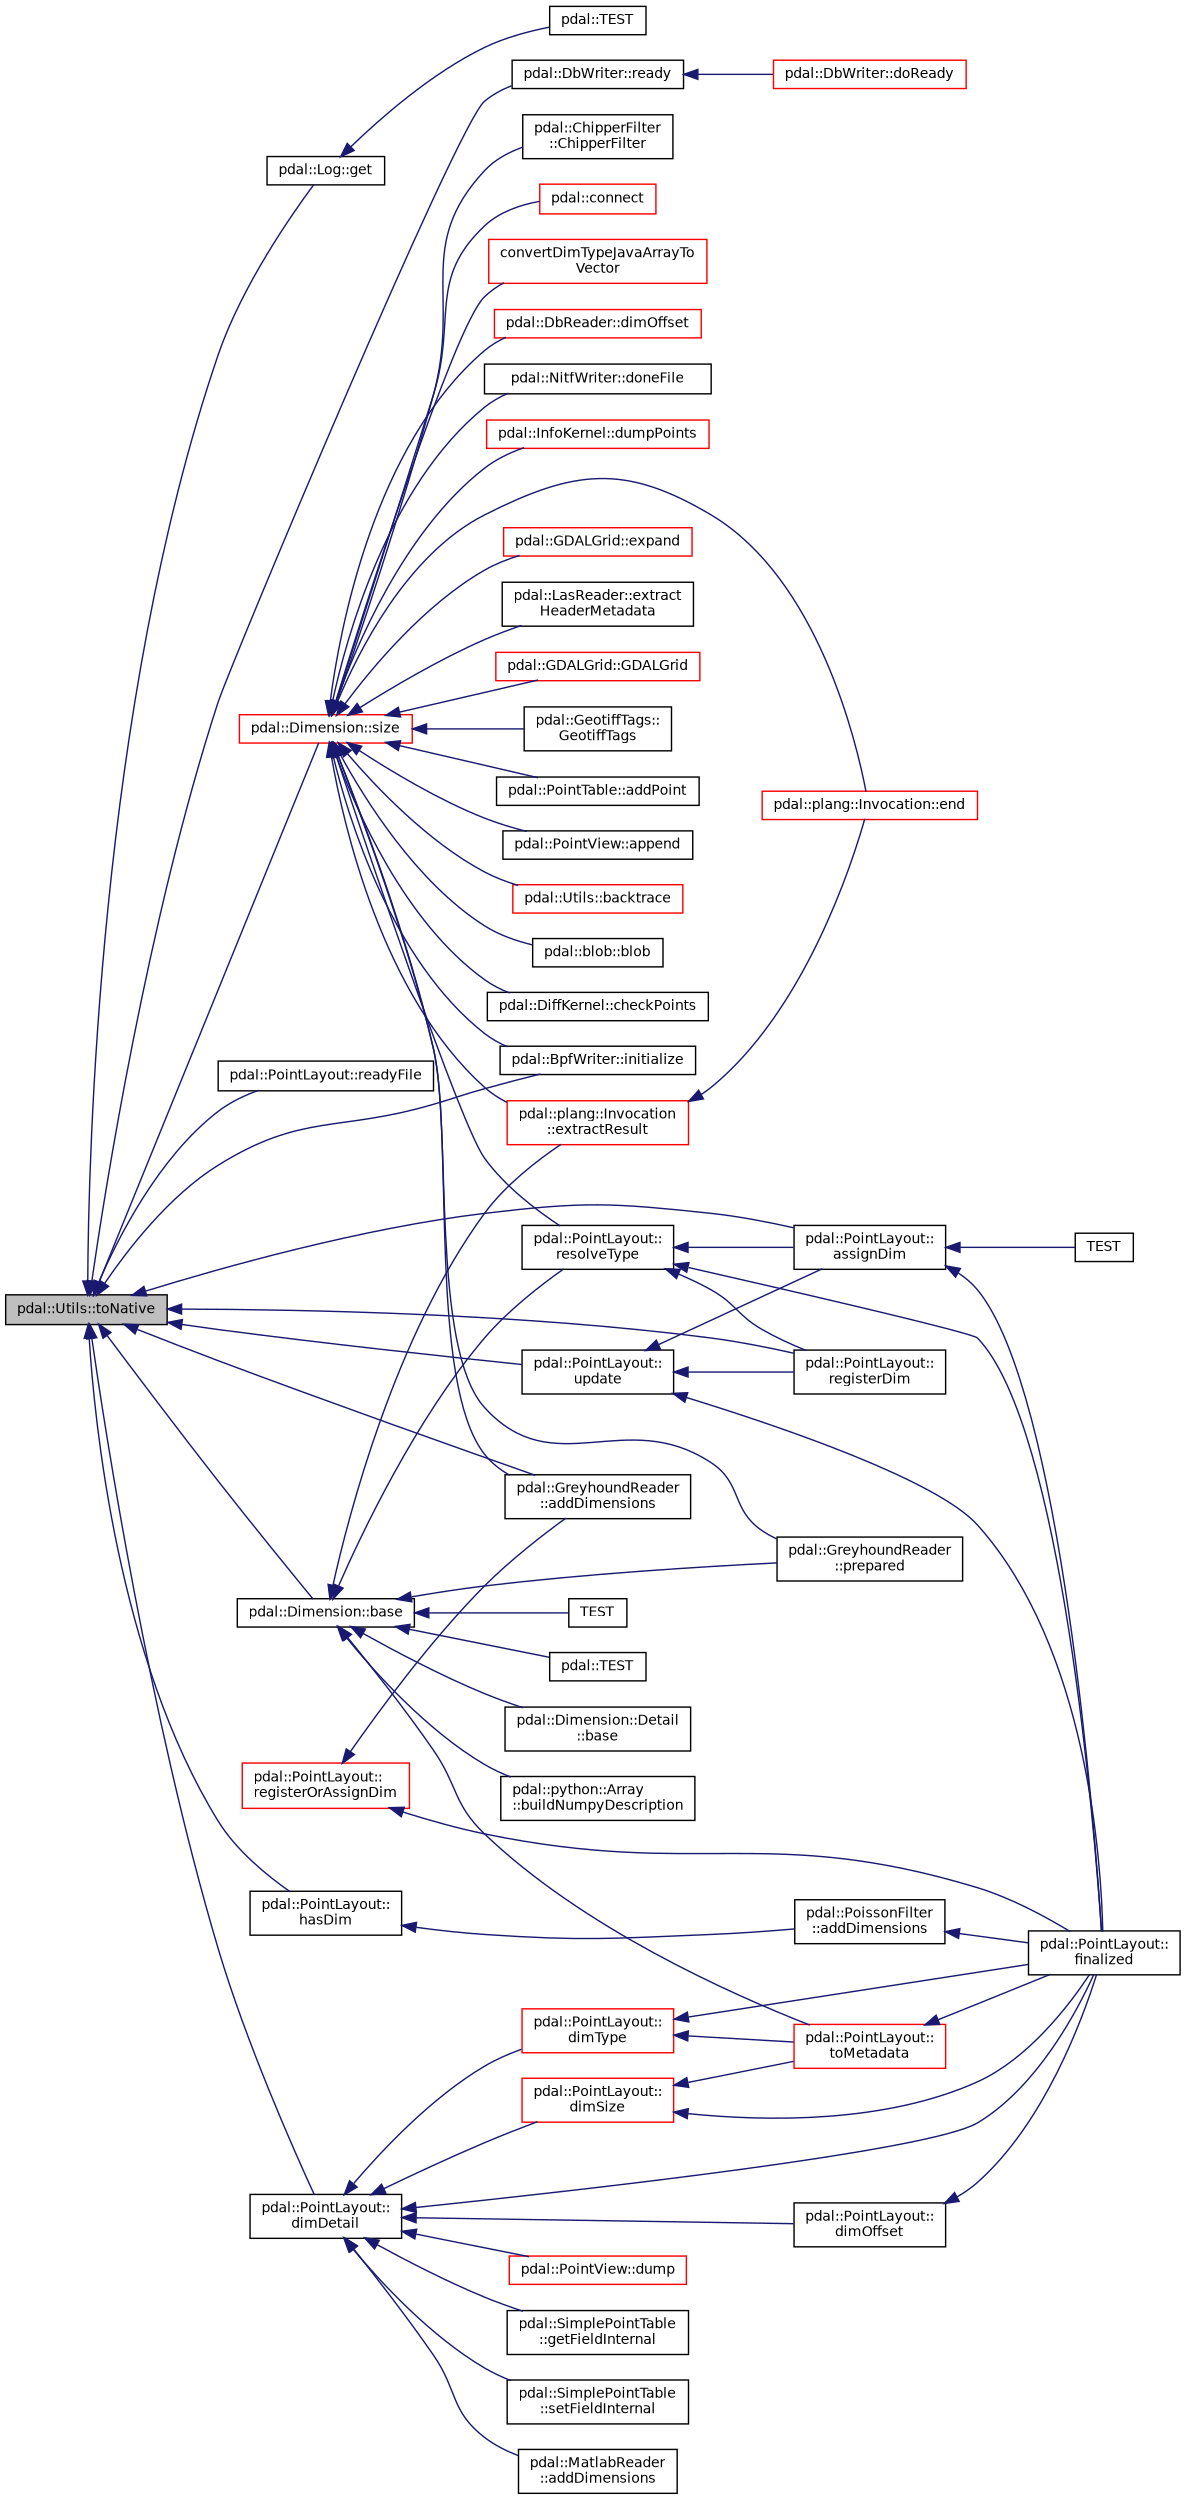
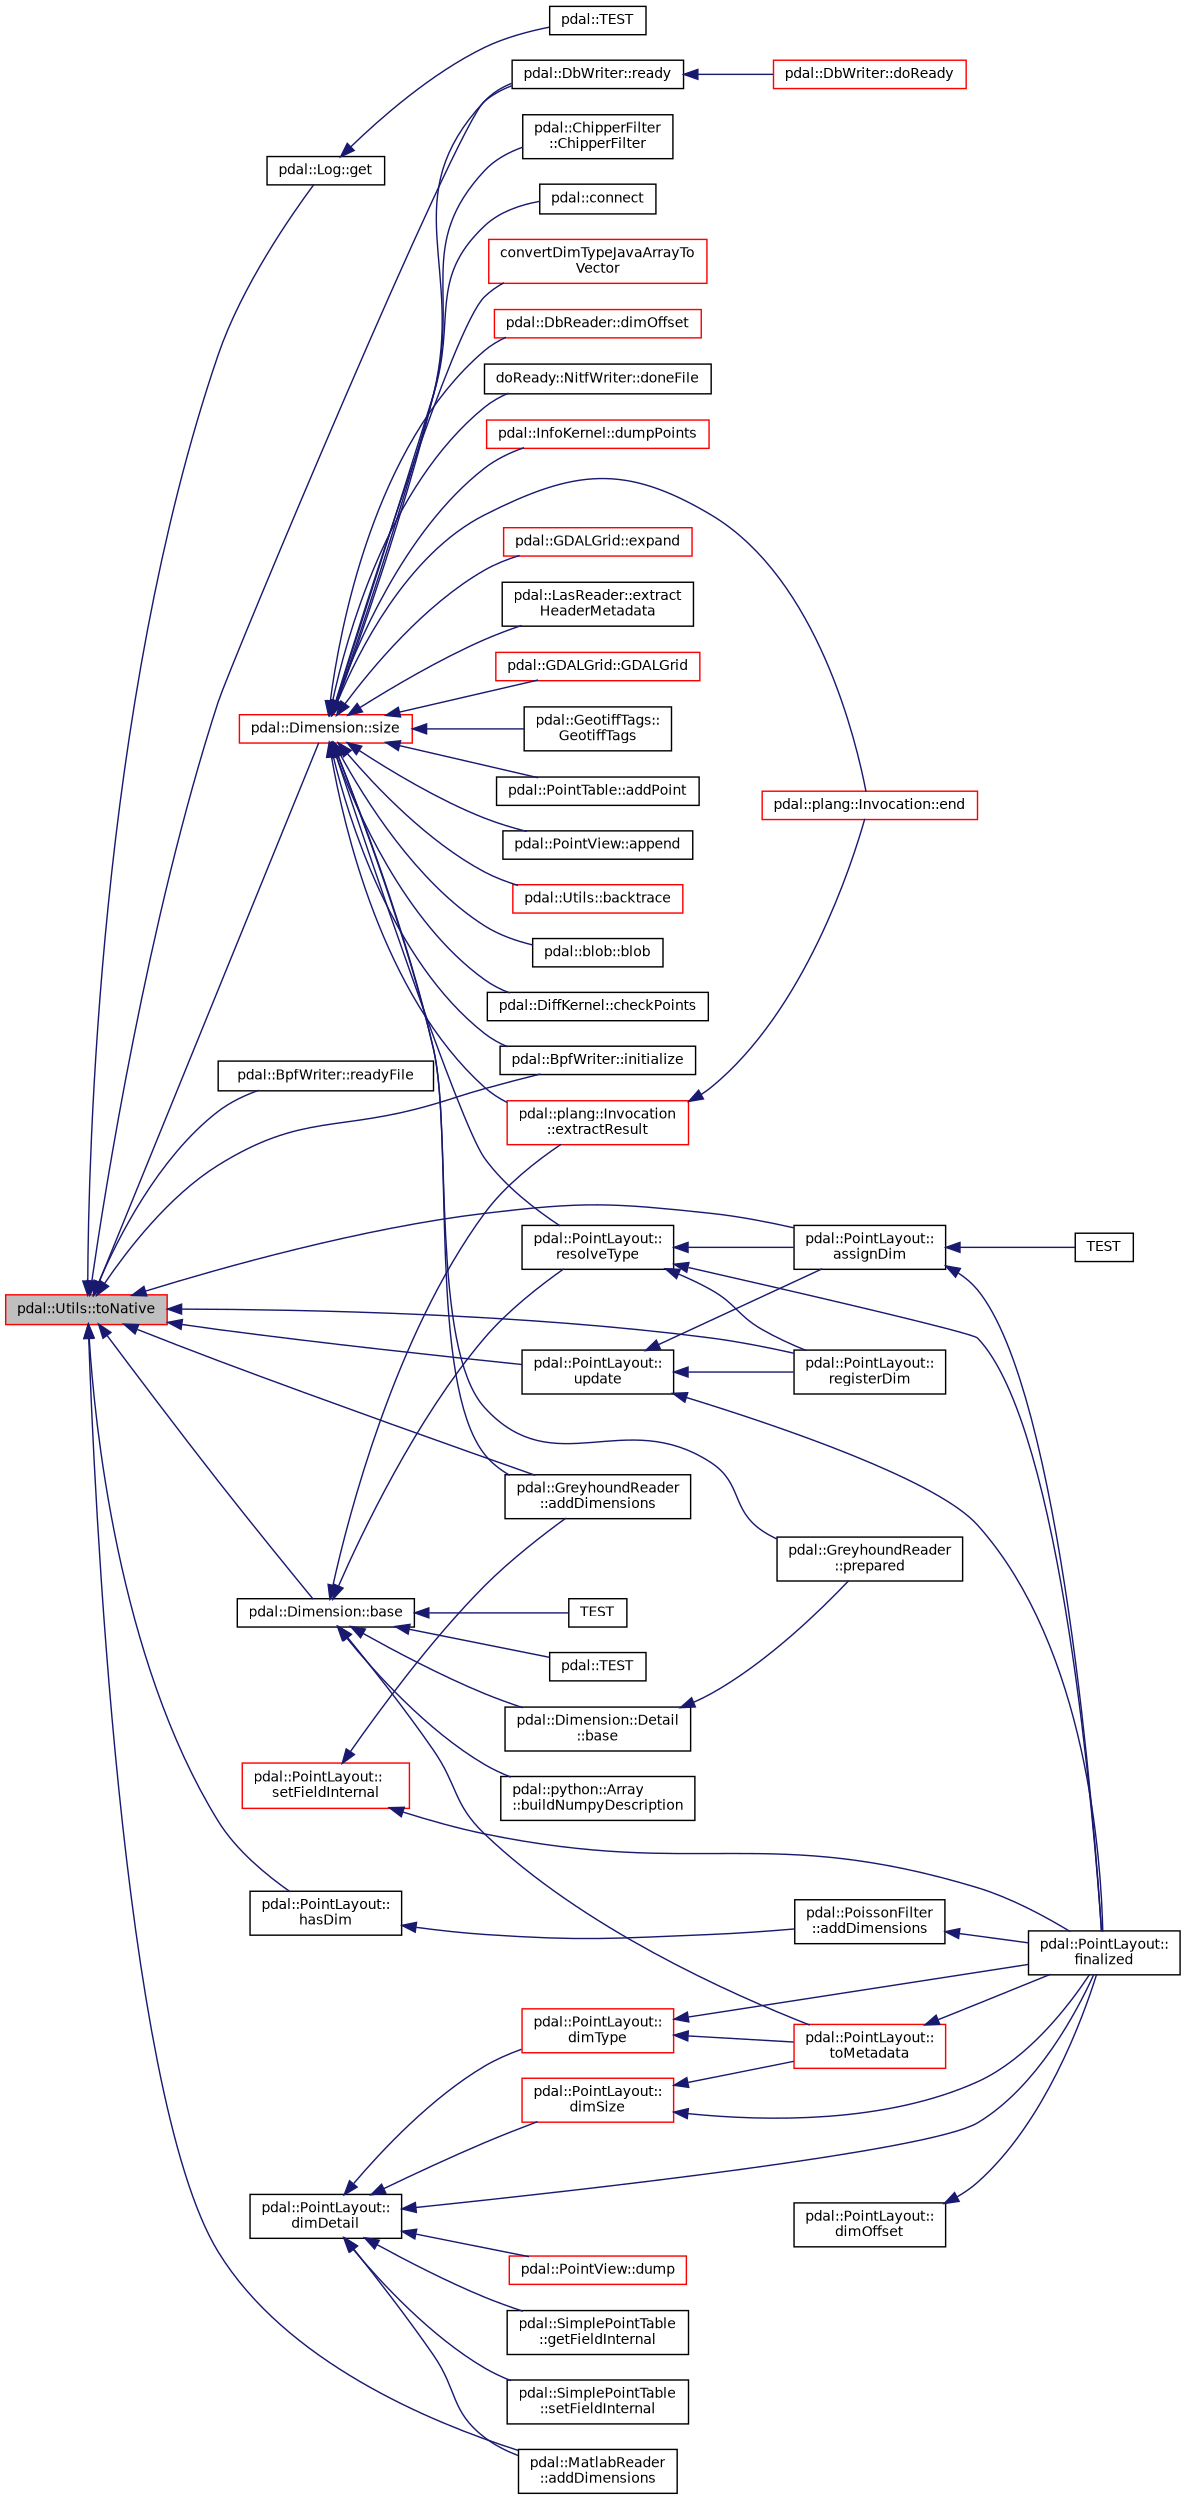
(598, 199) -> (598, 199)
none -> (437, 238)
(598, 379) -> (598, 379)
(326, 1076) -> (326, 1076)
(86, 1310) -> (86, 1310)
(594, 1575) -> (776, 1648)
(173, 1775) -> (144, 1983)
(326, 1786) -> (326, 1786)
(605, 2221) -> none
